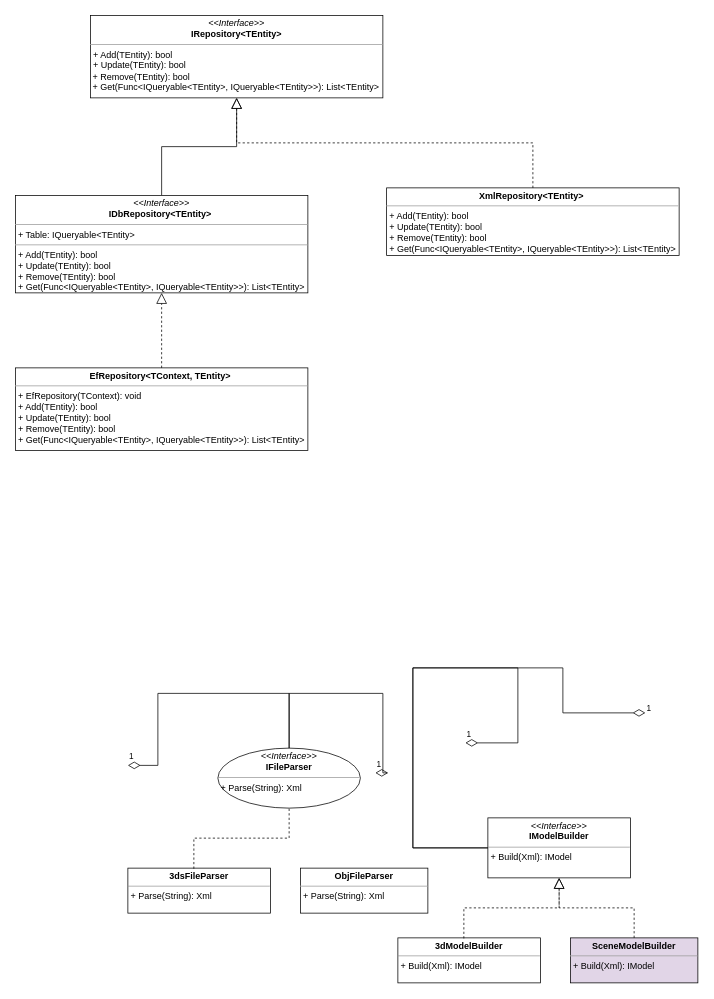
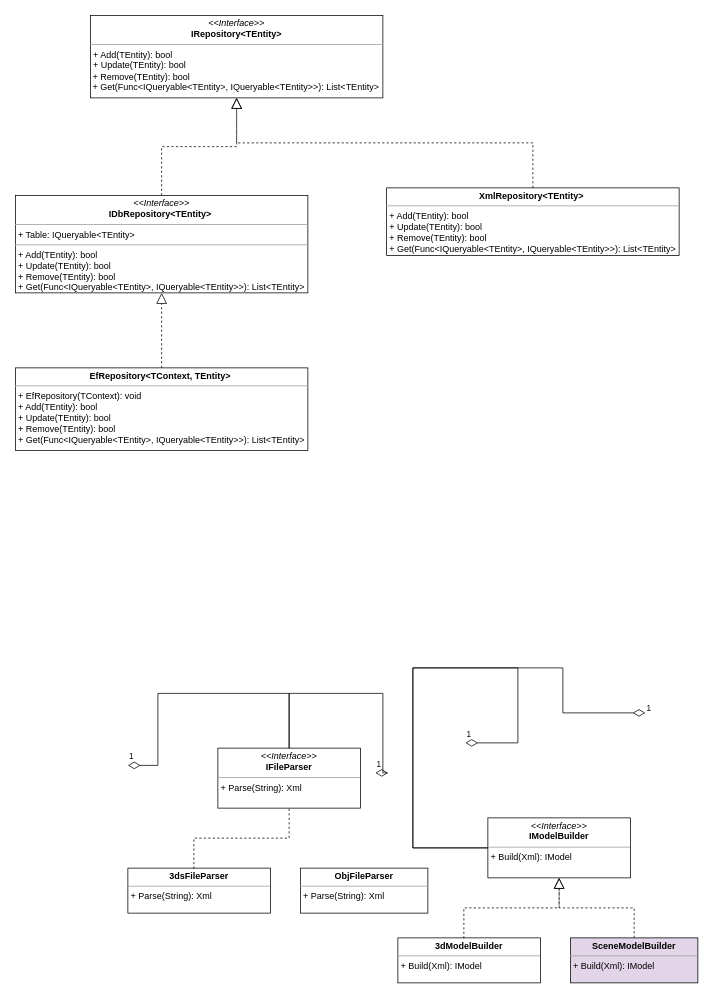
(177, 147) -> (177, 147)
(289, 778) -> (289, 778)
